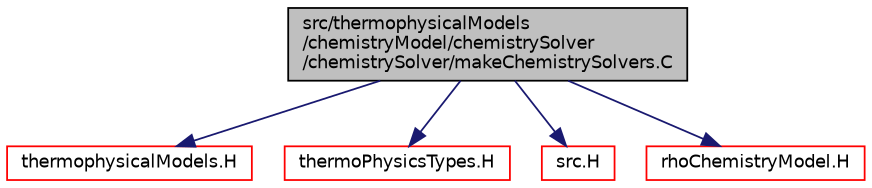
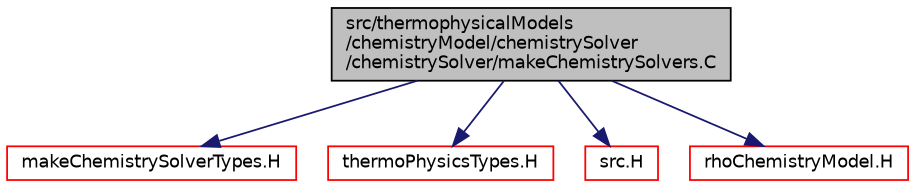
(129, 163) -> (152, 163)
